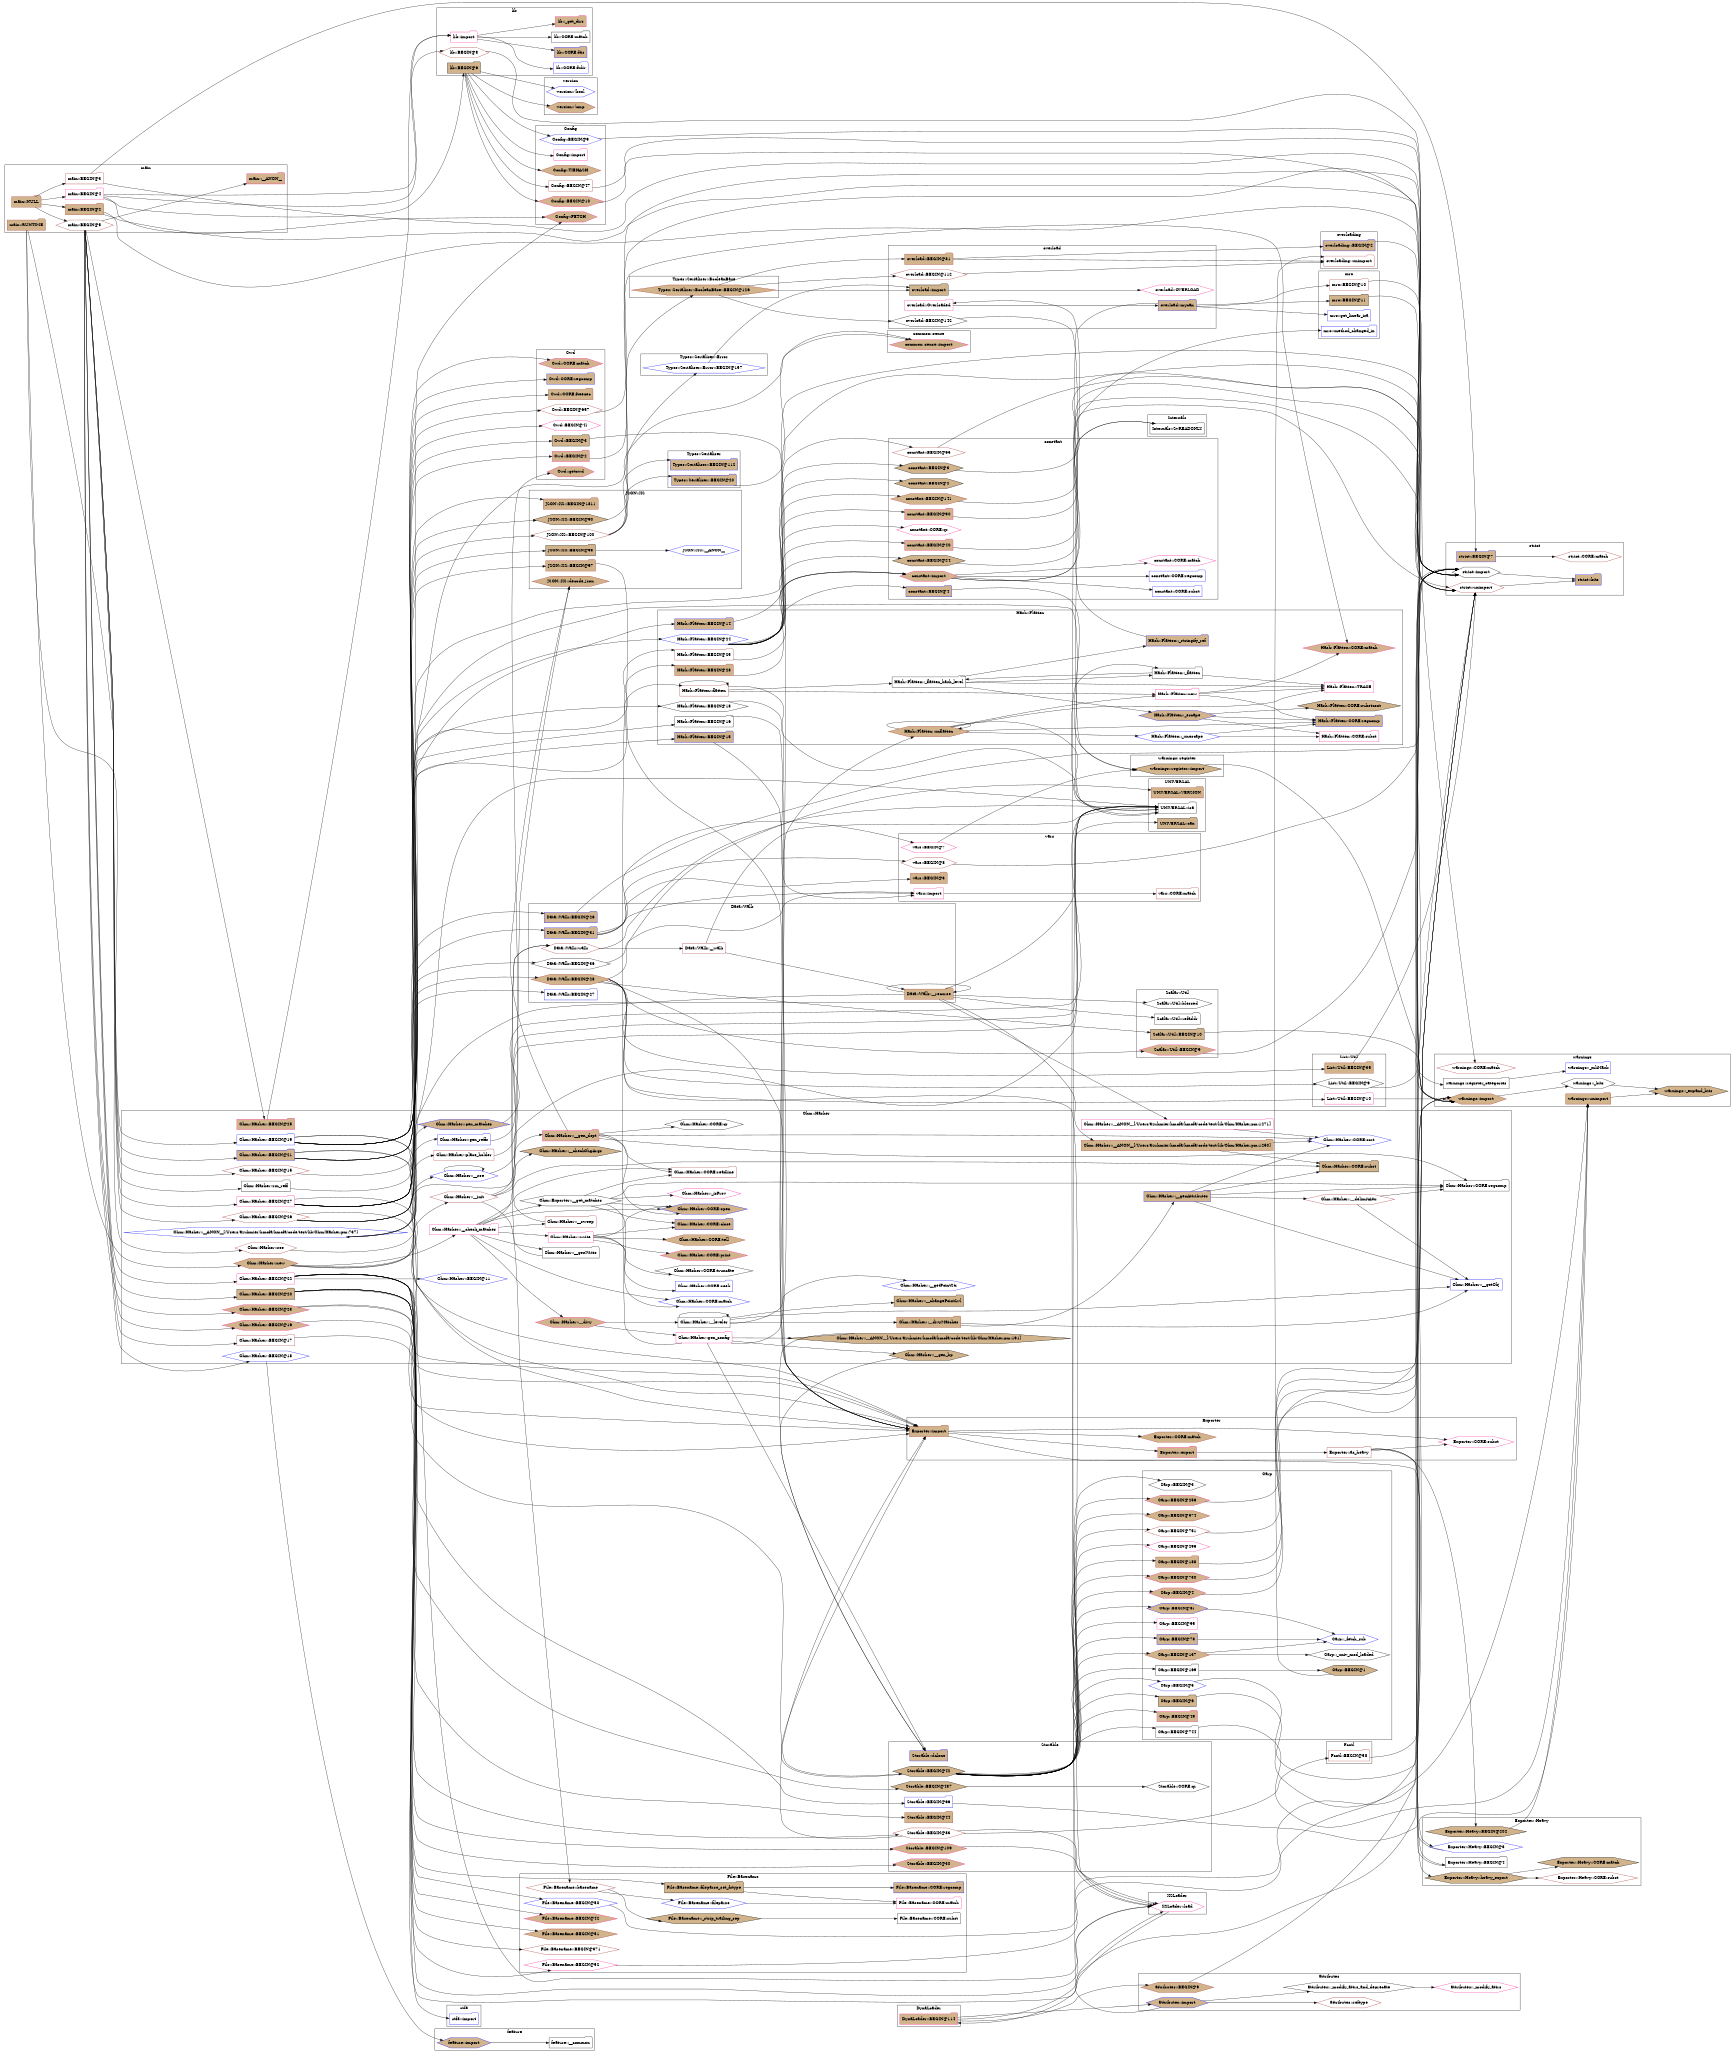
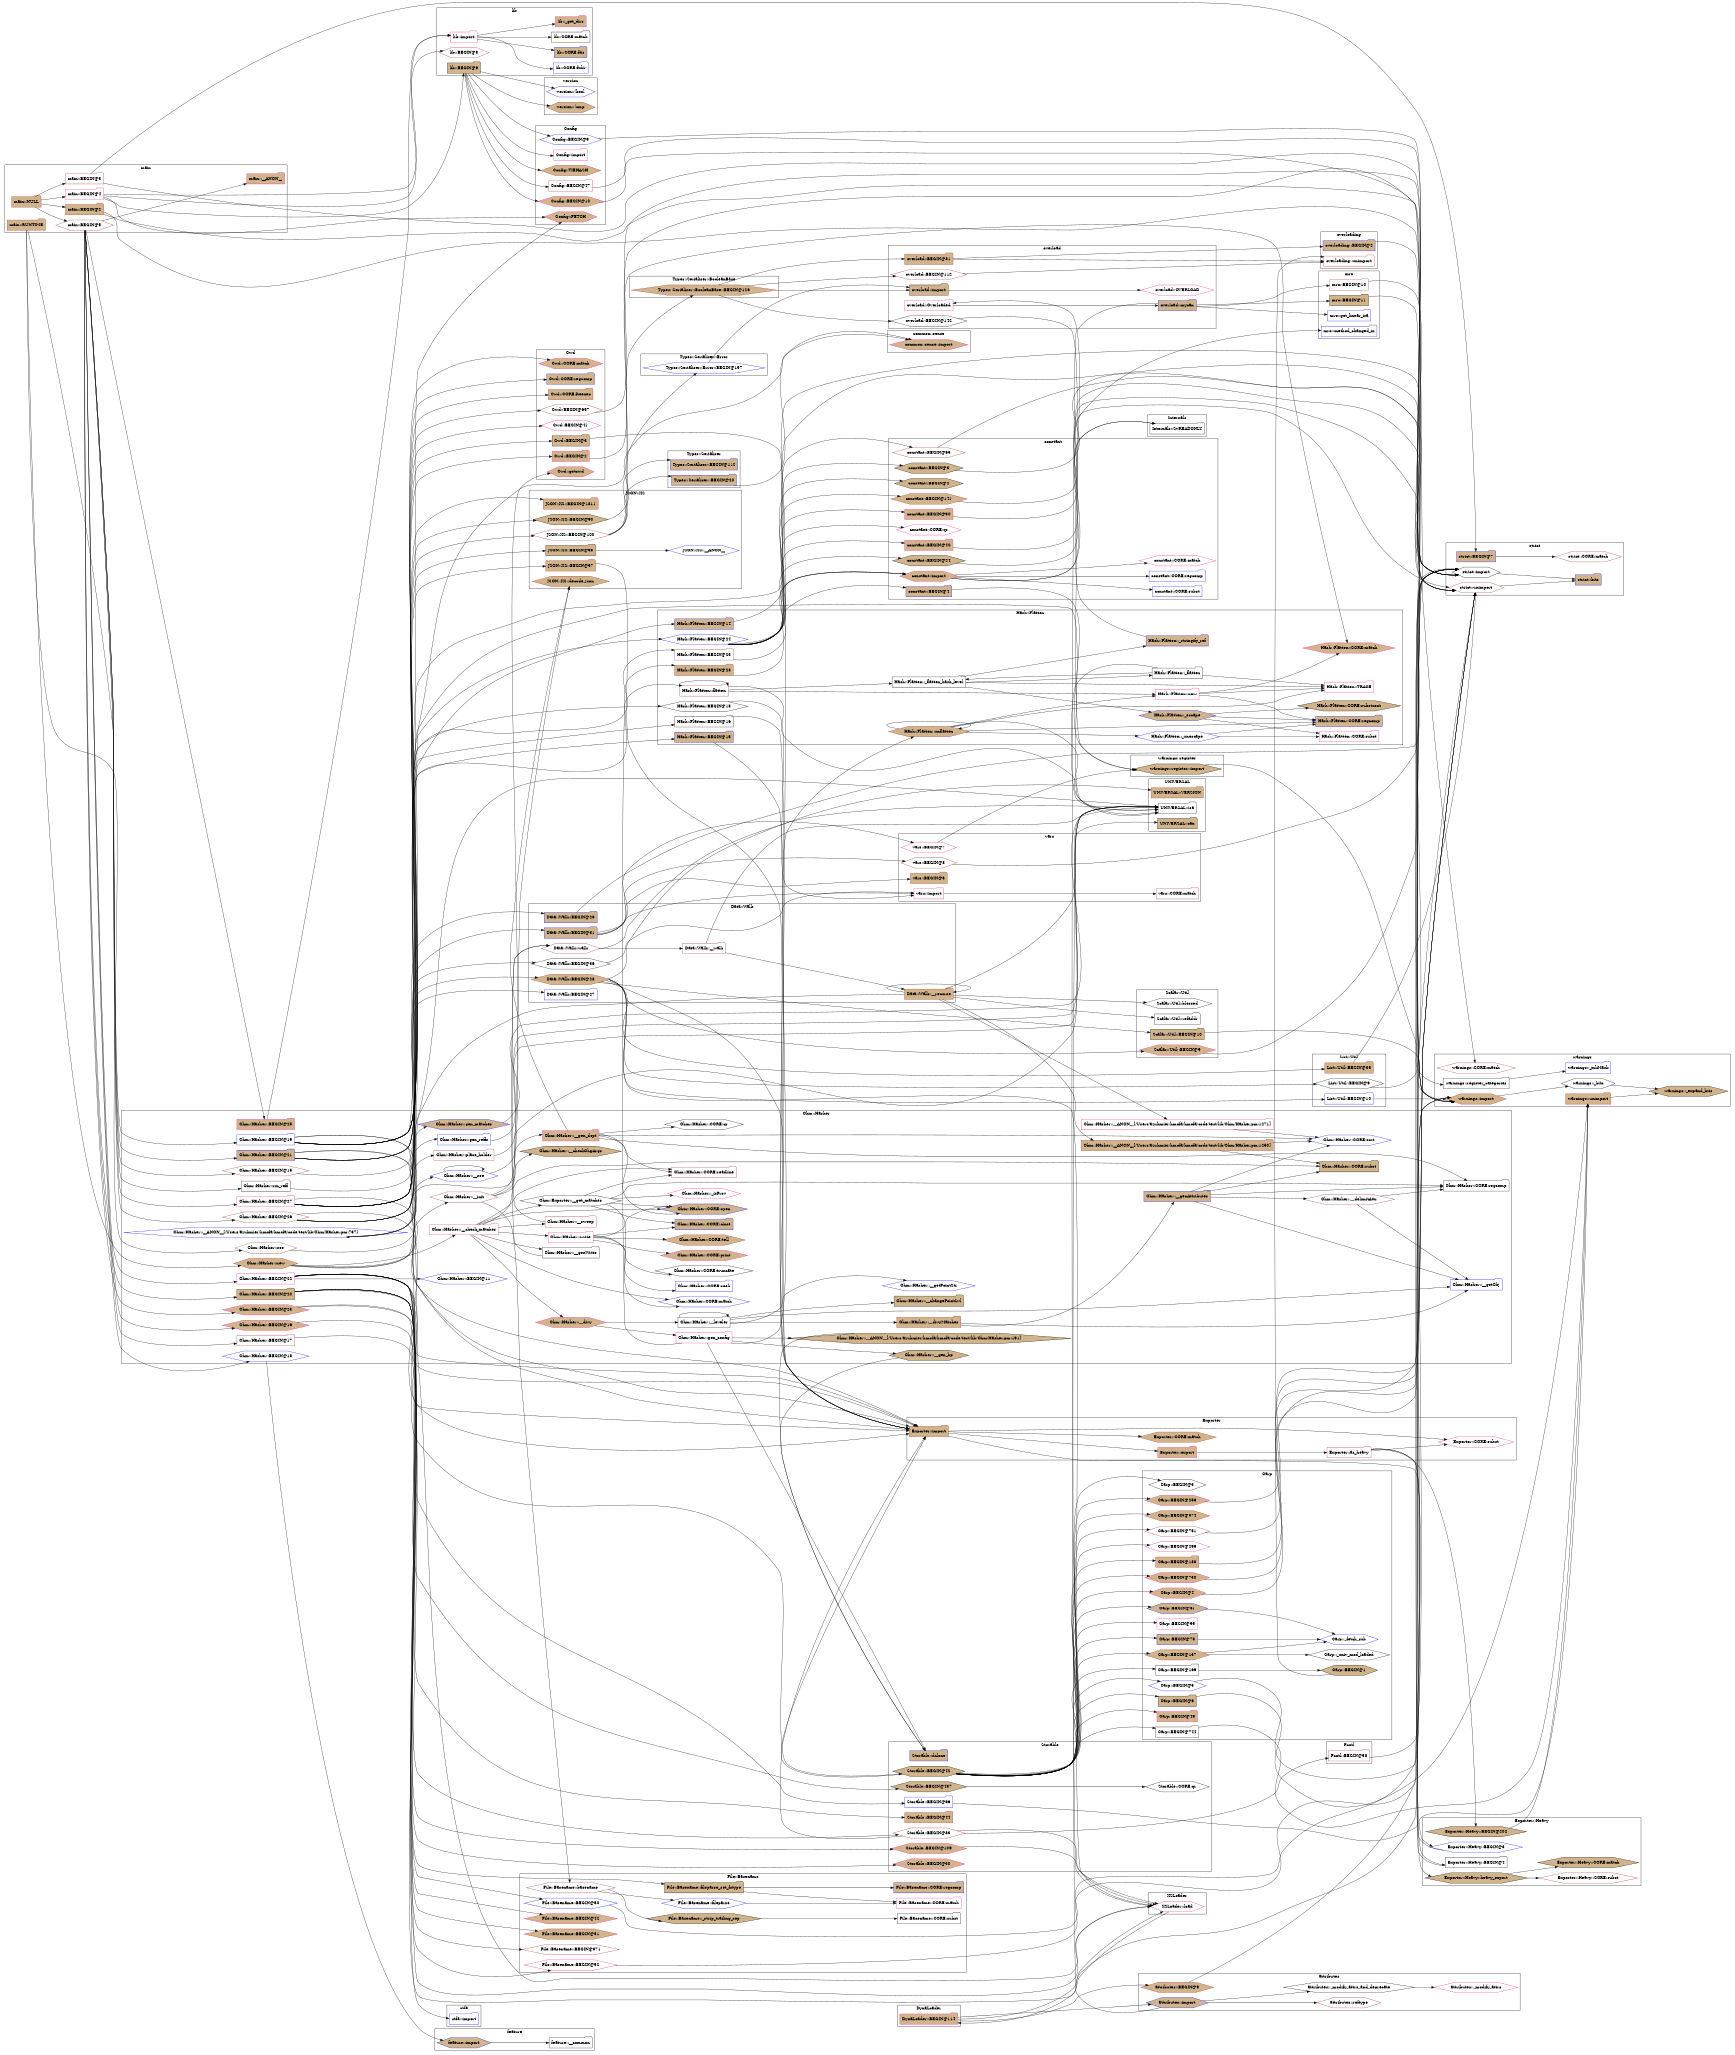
(1166, 120) -> none
(1076, 797) -> (1071, 738)
(1349, 1099) -> (1349, 1099)
